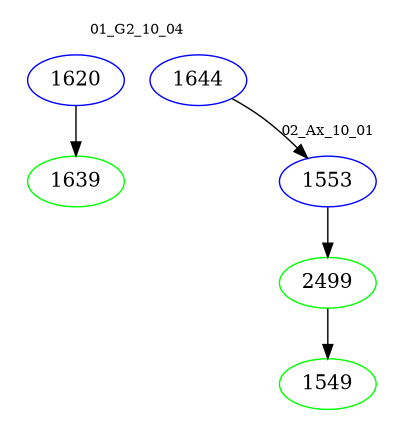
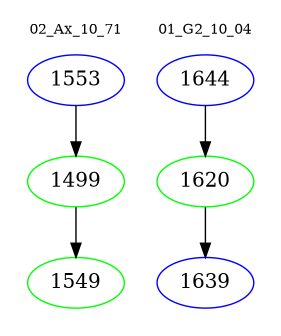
(76, 80) -> (205, 181)
(277, 130) -> (205, 124)
(328, 132) -> (76, 30)
(76, 181) -> (205, 283)
(328, 283) -> (76, 181)
